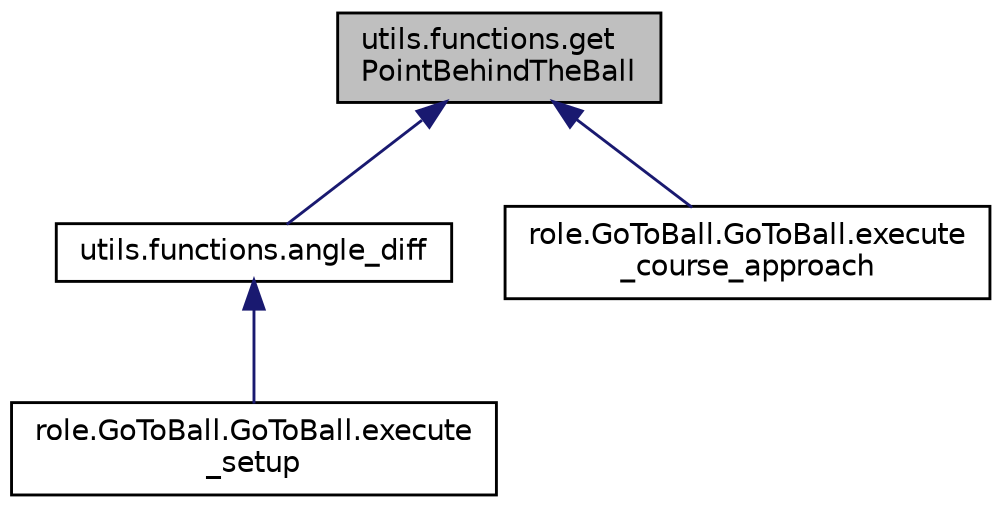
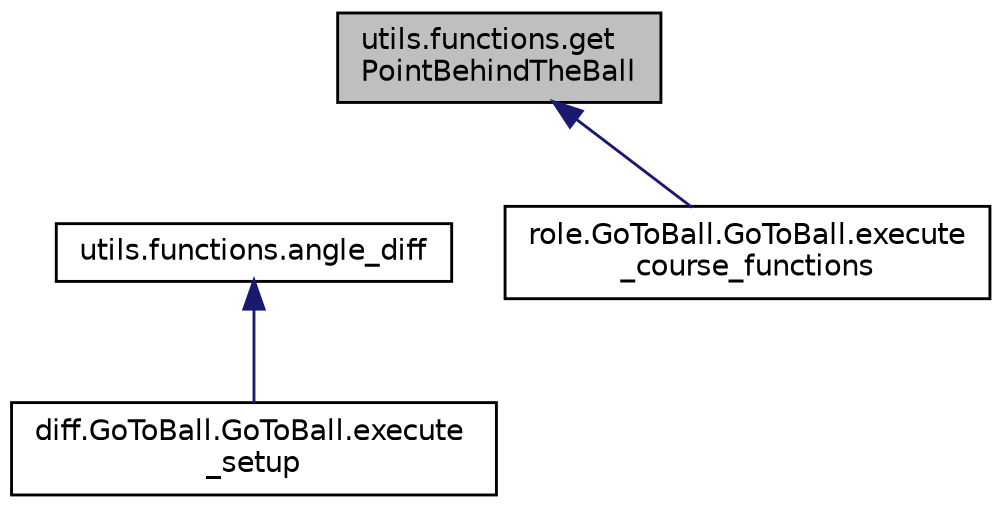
(354, 172) -> none
(748, 253) -> (748, 253)
(254, 449) -> (254, 449)
